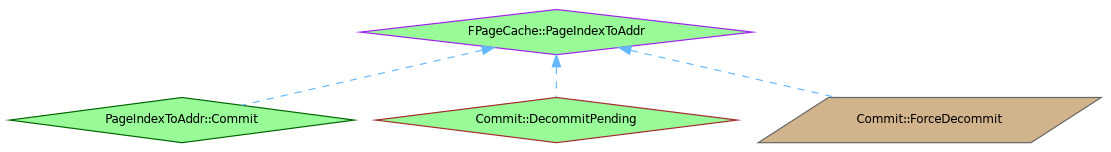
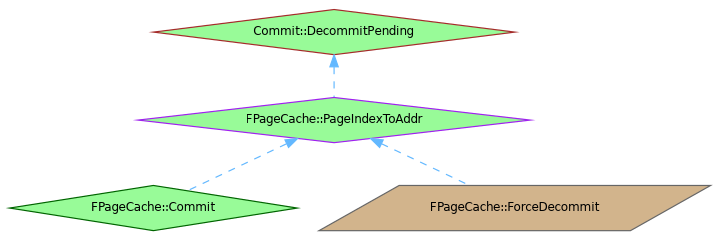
(556, 82) -> (334, 82)
(182, 120) -> (153, 208)
(930, 120) -> (515, 208)
